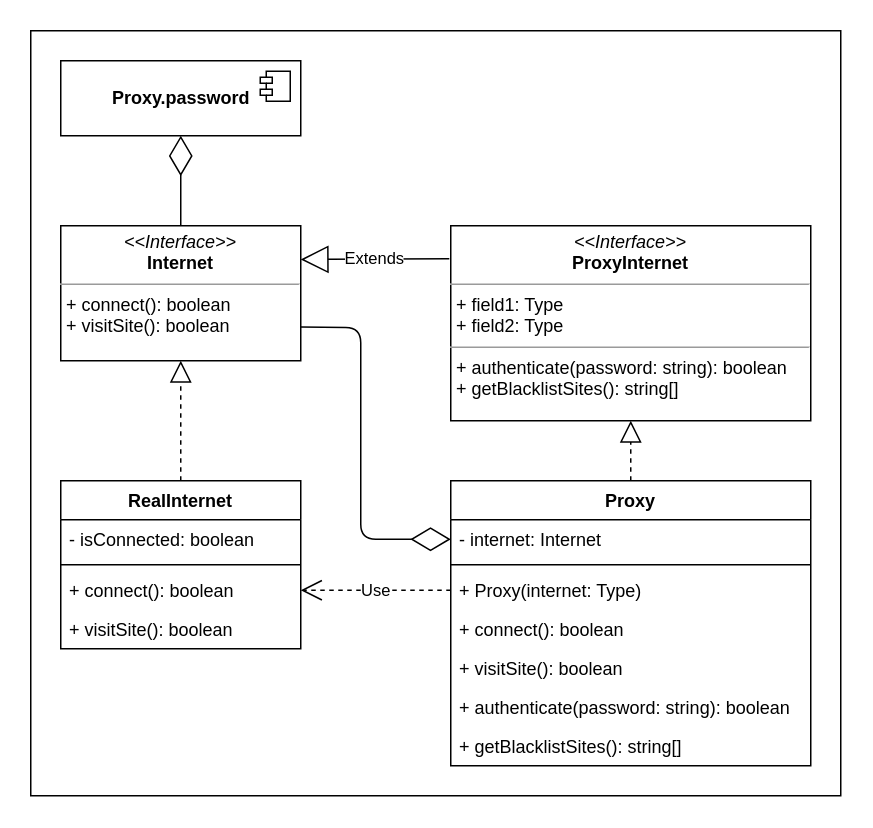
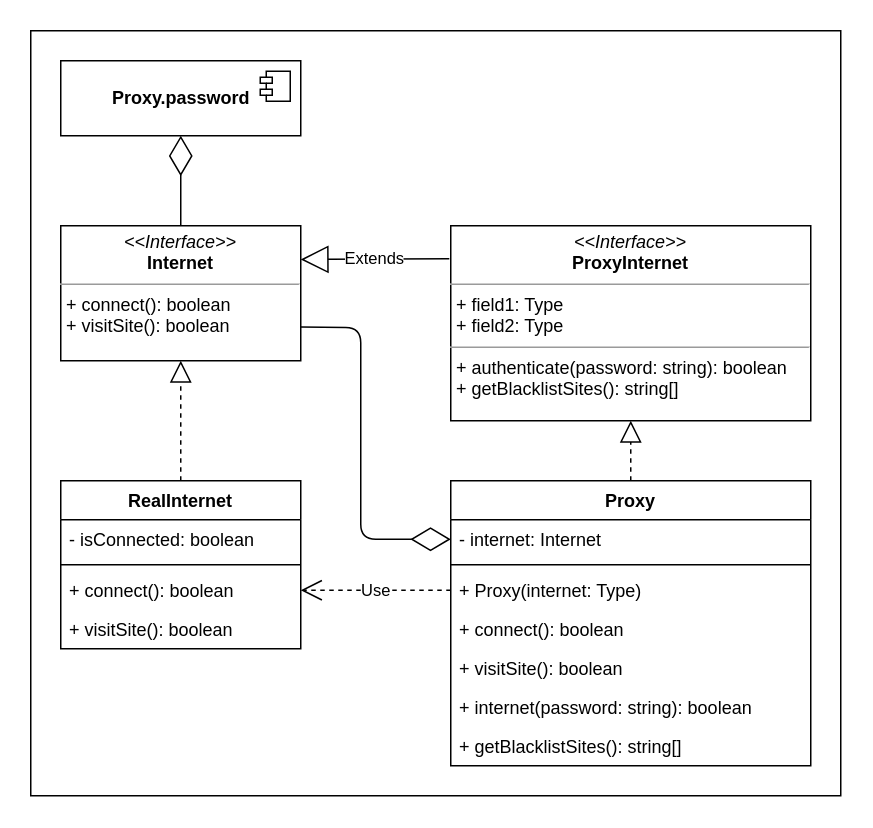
(647, 708) -> (627, 708)
